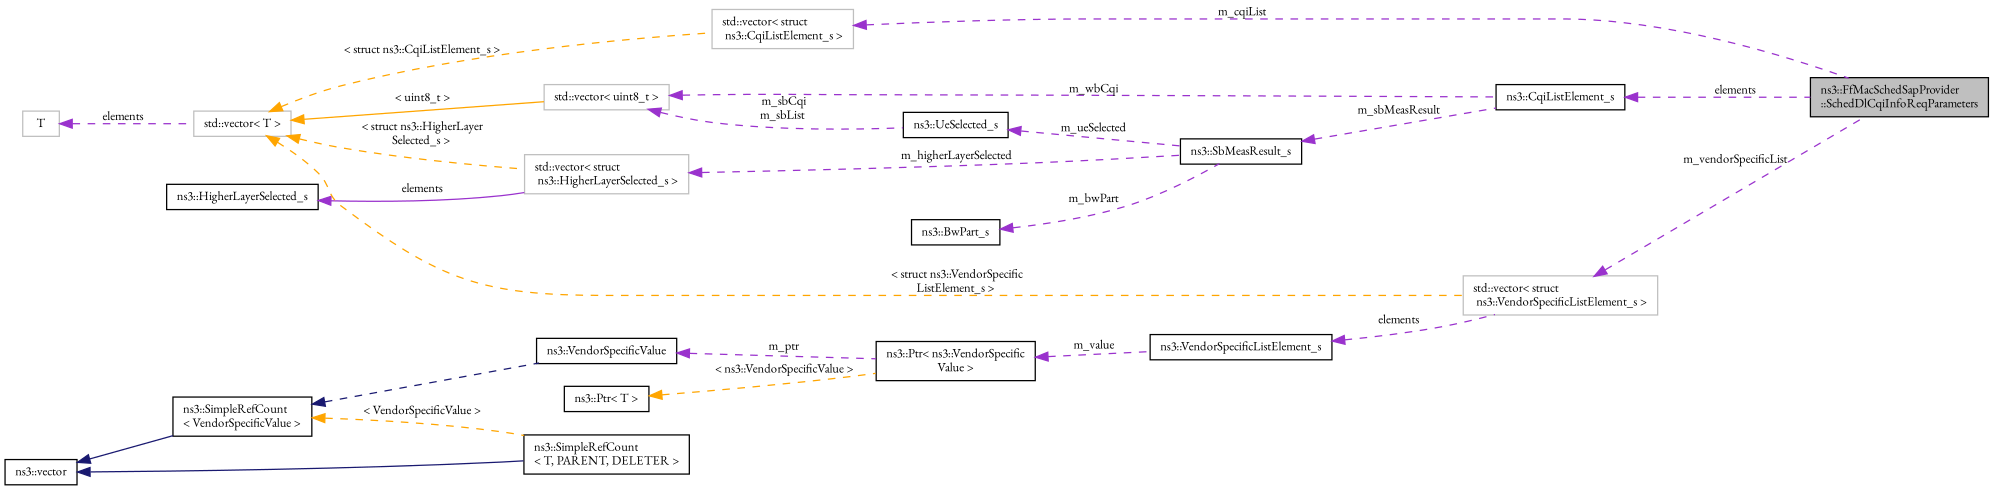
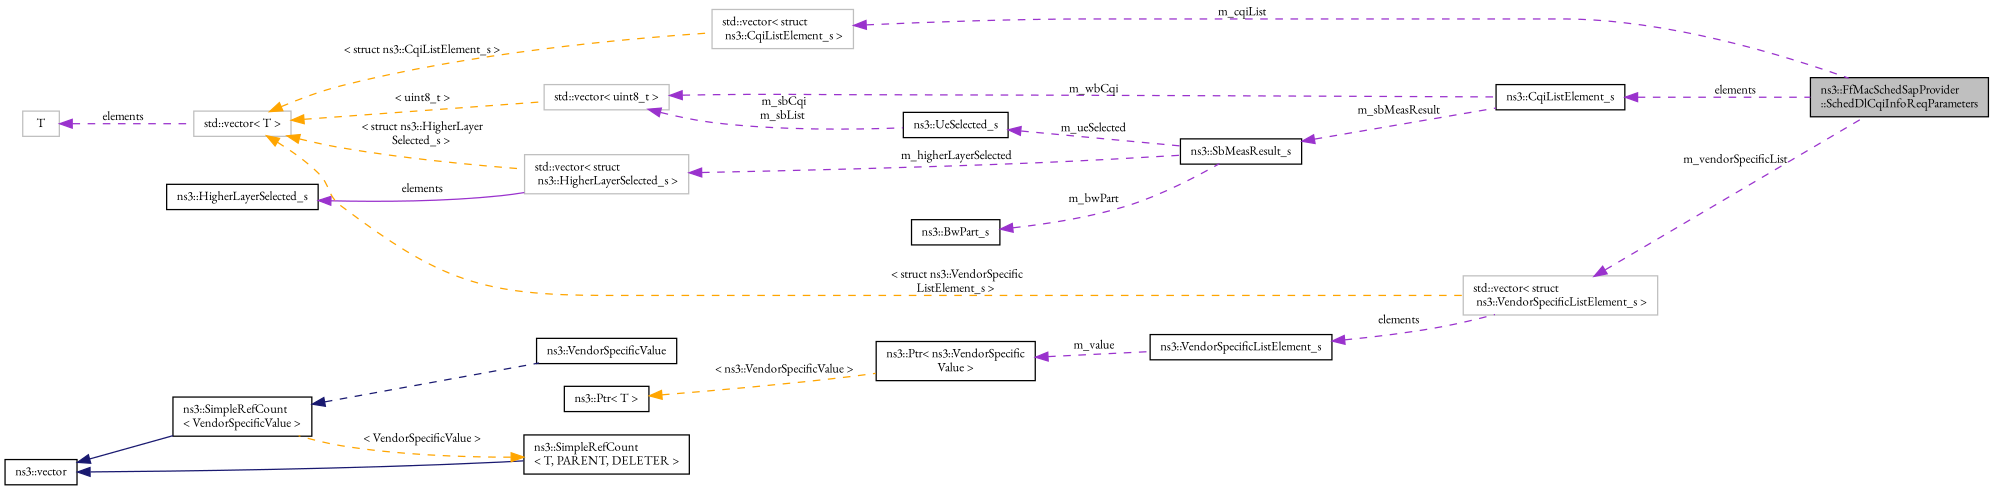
(424, 111) -> (424, 111)
(783, 356) -> none
(425, 424) -> (404, 453)
